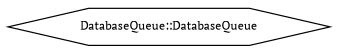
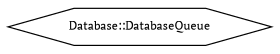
(169, 27) -> (140, 27)
